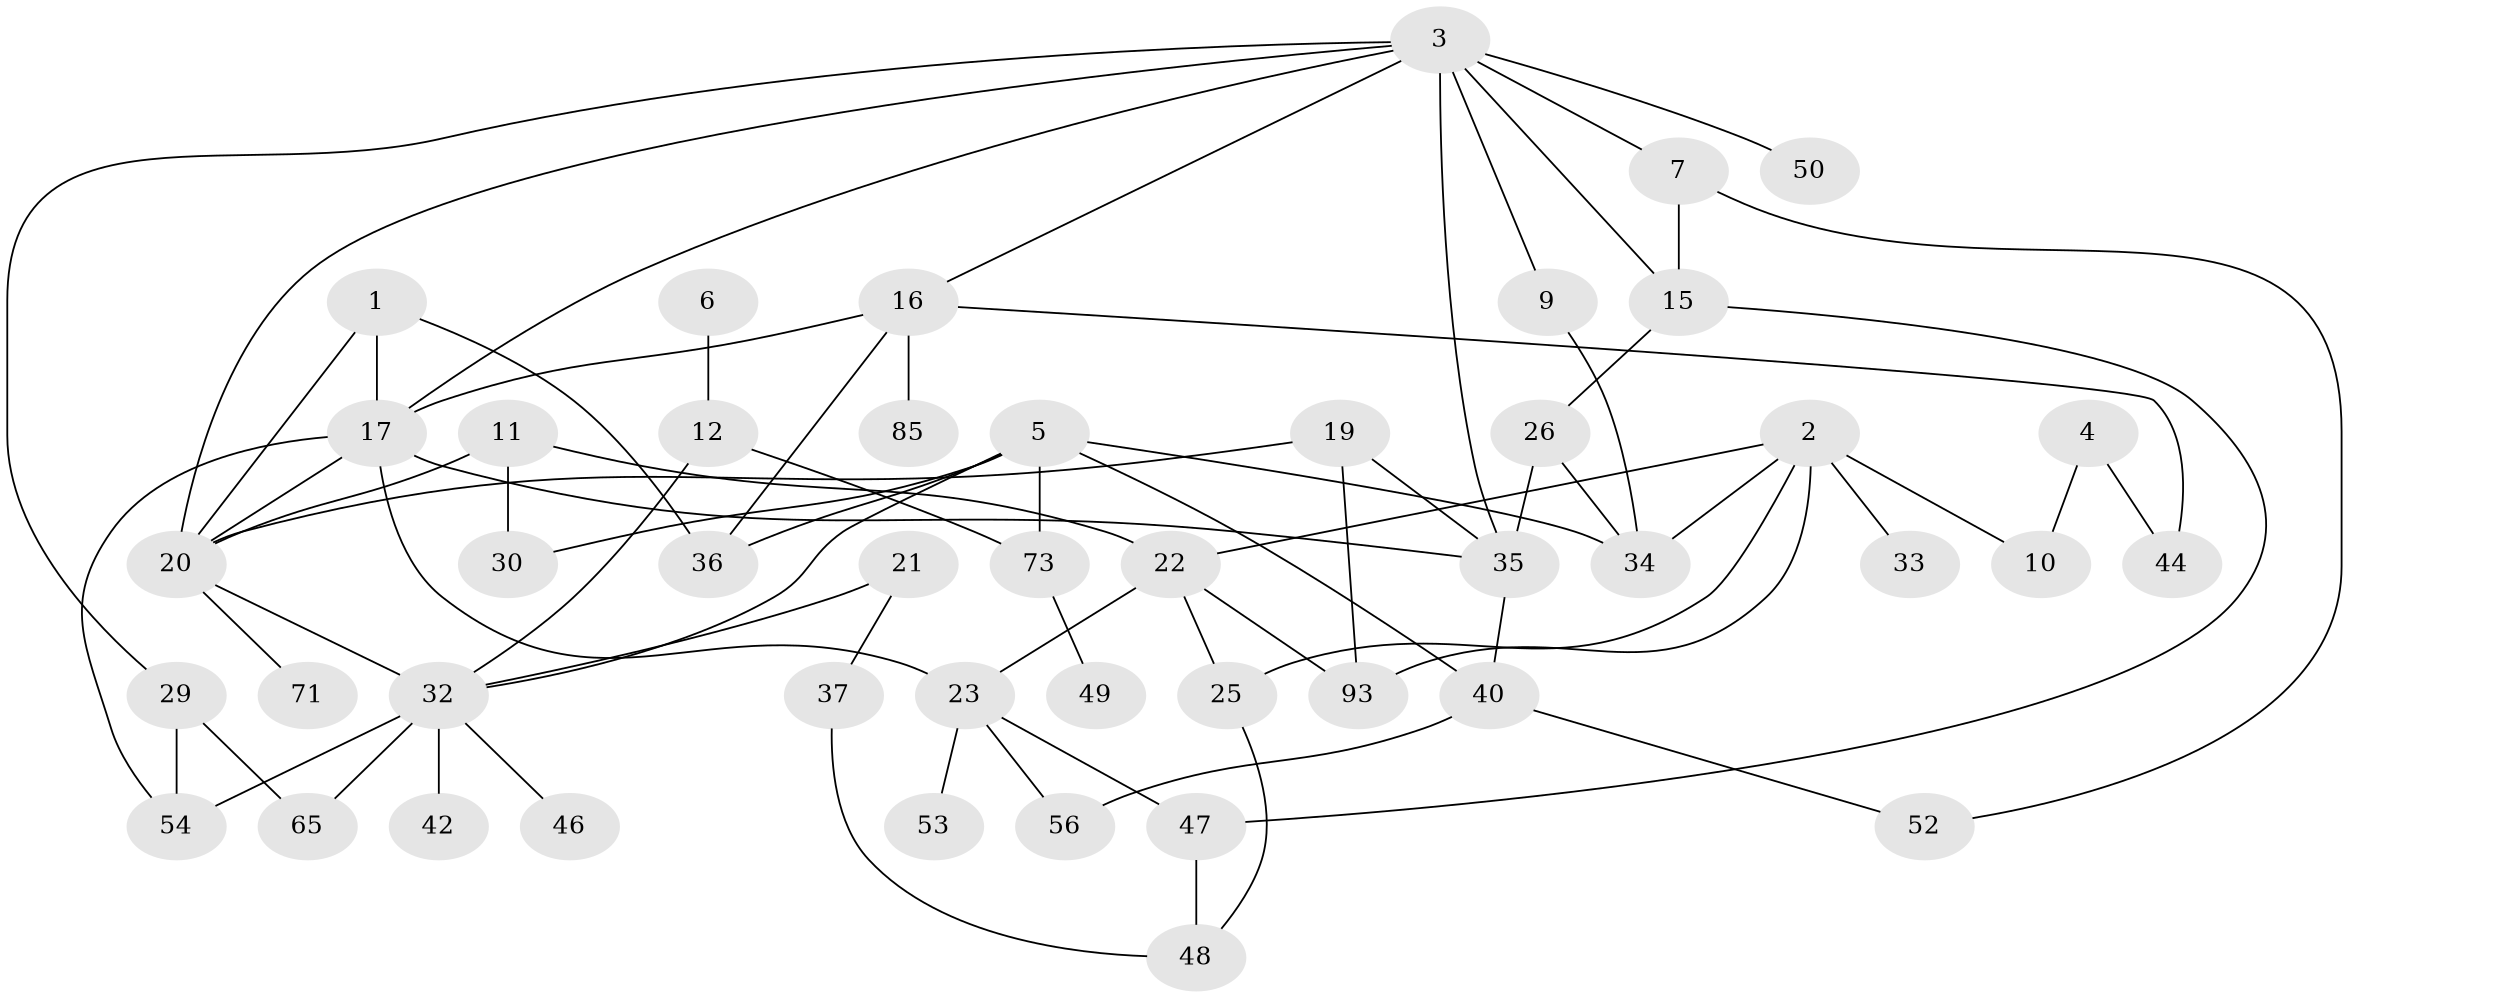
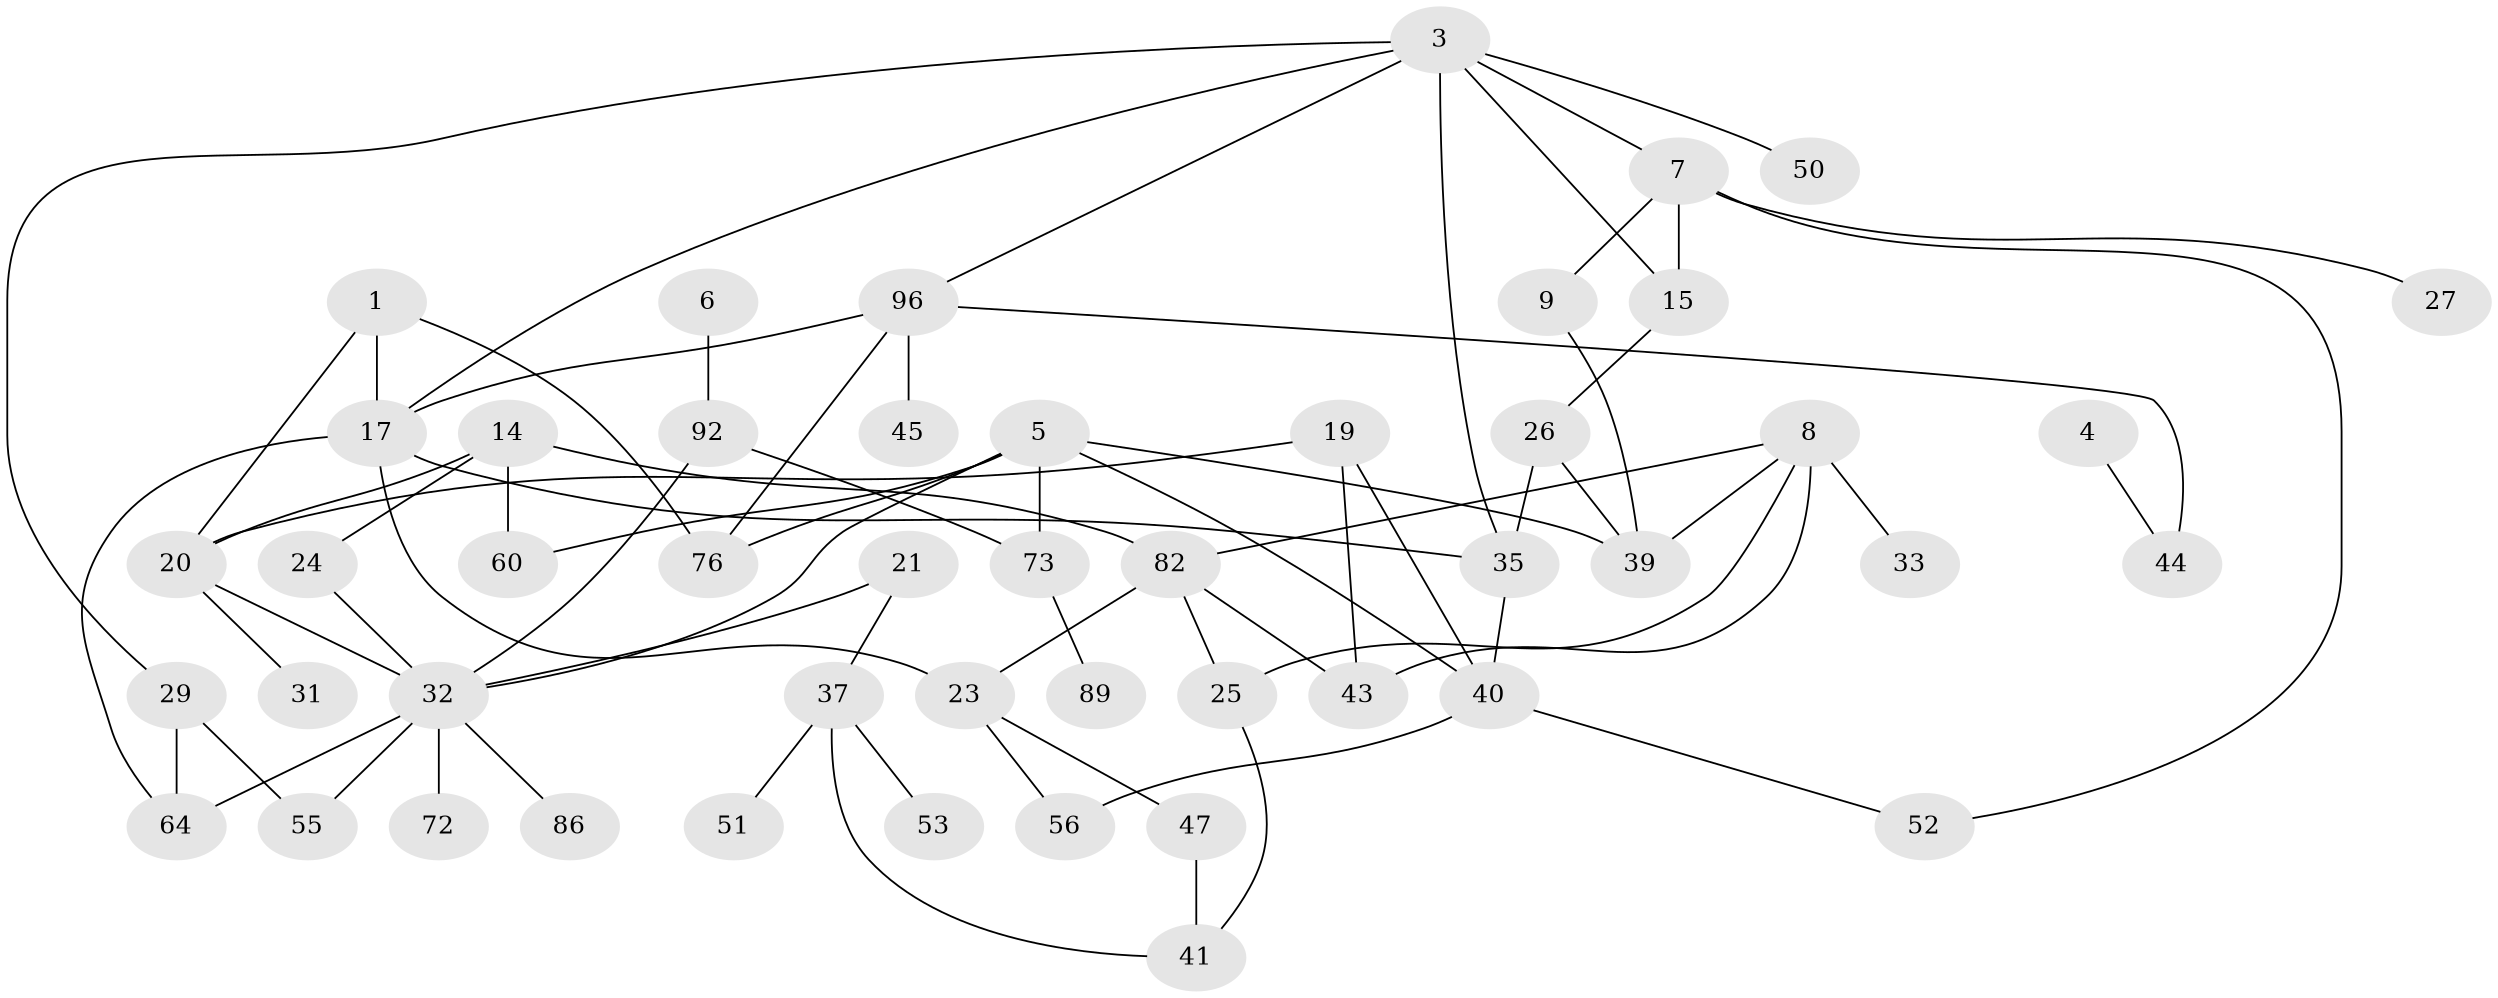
(694, 140) -> none
(1494, 171) -> (1608, 242)
(909, 302) -> (909, 302)
none -> (2442, 302)
(508, 433) -> (508, 433)
(708, 433) -> (708, 433)
(909, 433) -> (909, 433)
(1810, 433) -> (1810, 433)
(1401, 481) -> (1415, 564)
(277, 499) -> none
none -> (308, 564)
(508, 564) -> (508, 564)
(708, 564) -> (708, 564)
(1171, 564) -> (1171, 564)
(1641, 564) -> (1641, 564)
(2041, 564) -> none
(2099, 680) -> none
(308, 696) -> (308, 696)
(1096, 696) -> (1096, 696)
(1358, 696) -> (1358, 696)
(950, 761) -> (884, 761)
(177, 827) -> (177, 827)
(308, 827) -> (308, 827)
(439, 827) -> (439, 827)
(570, 827) -> (570, 827)
none -> (734, 827)
(1196, 958) -> (1196, 958)
